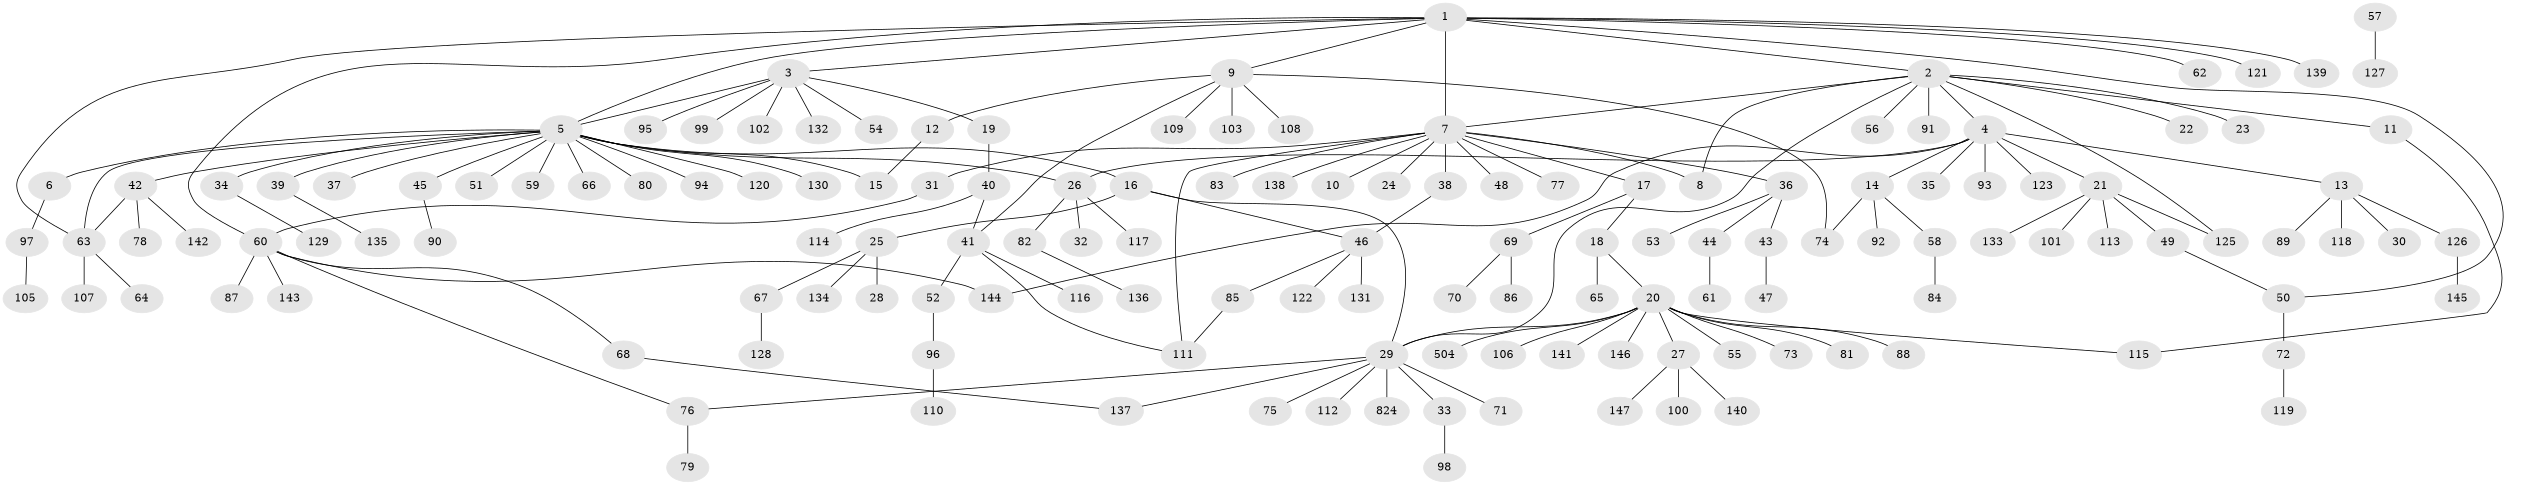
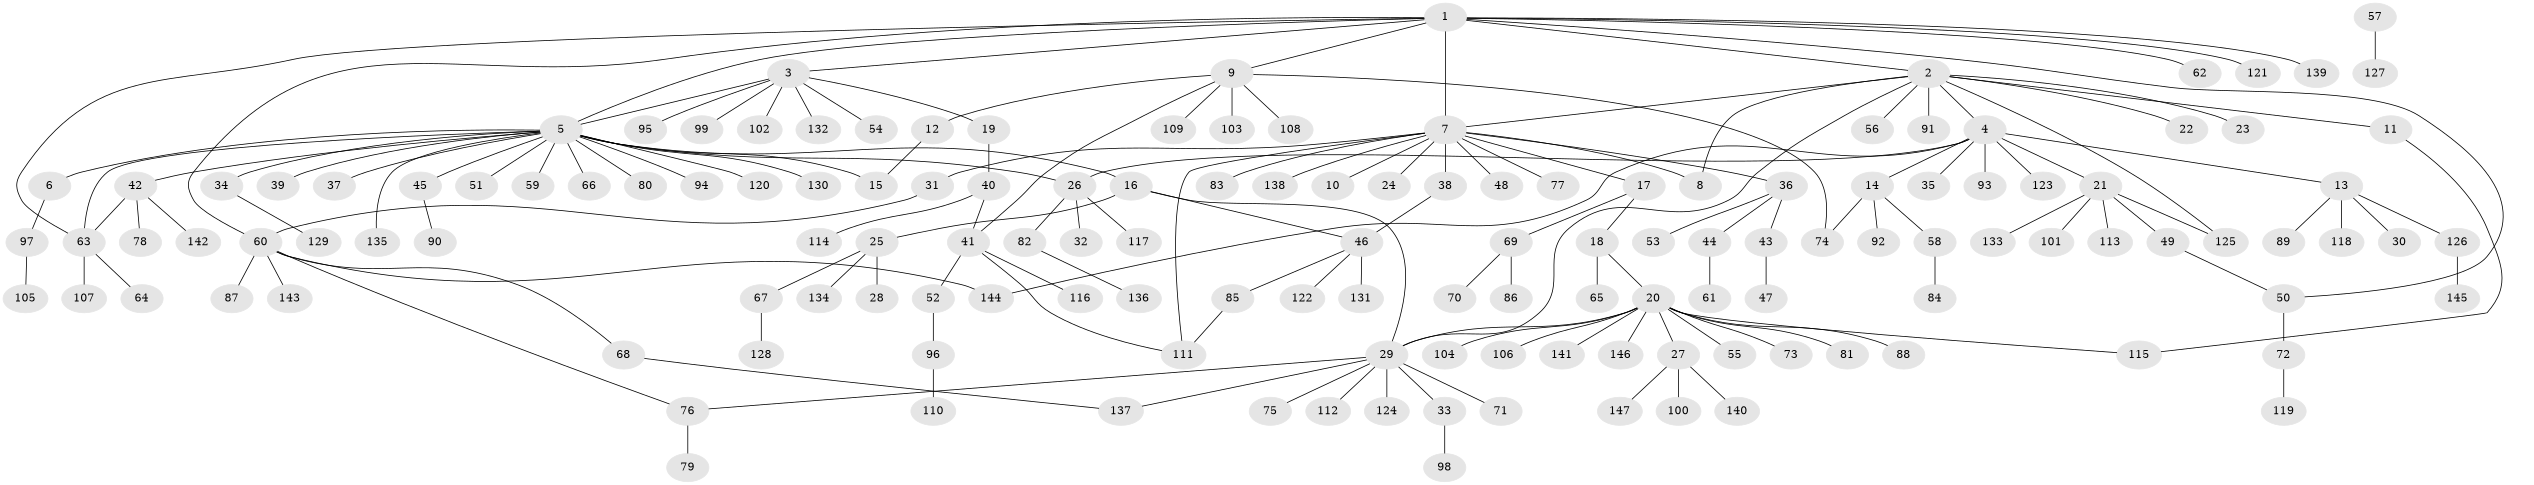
(327, 214) -> (396, 169)
(1445, 355) -> (1445, 355)
(1387, 411) -> (1387, 411)
